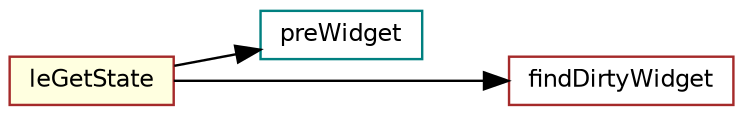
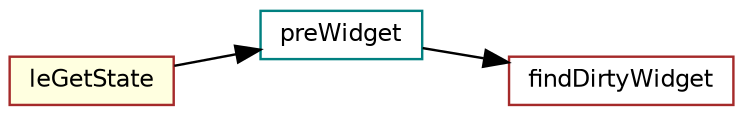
(329, 81) -> (453, 53)
